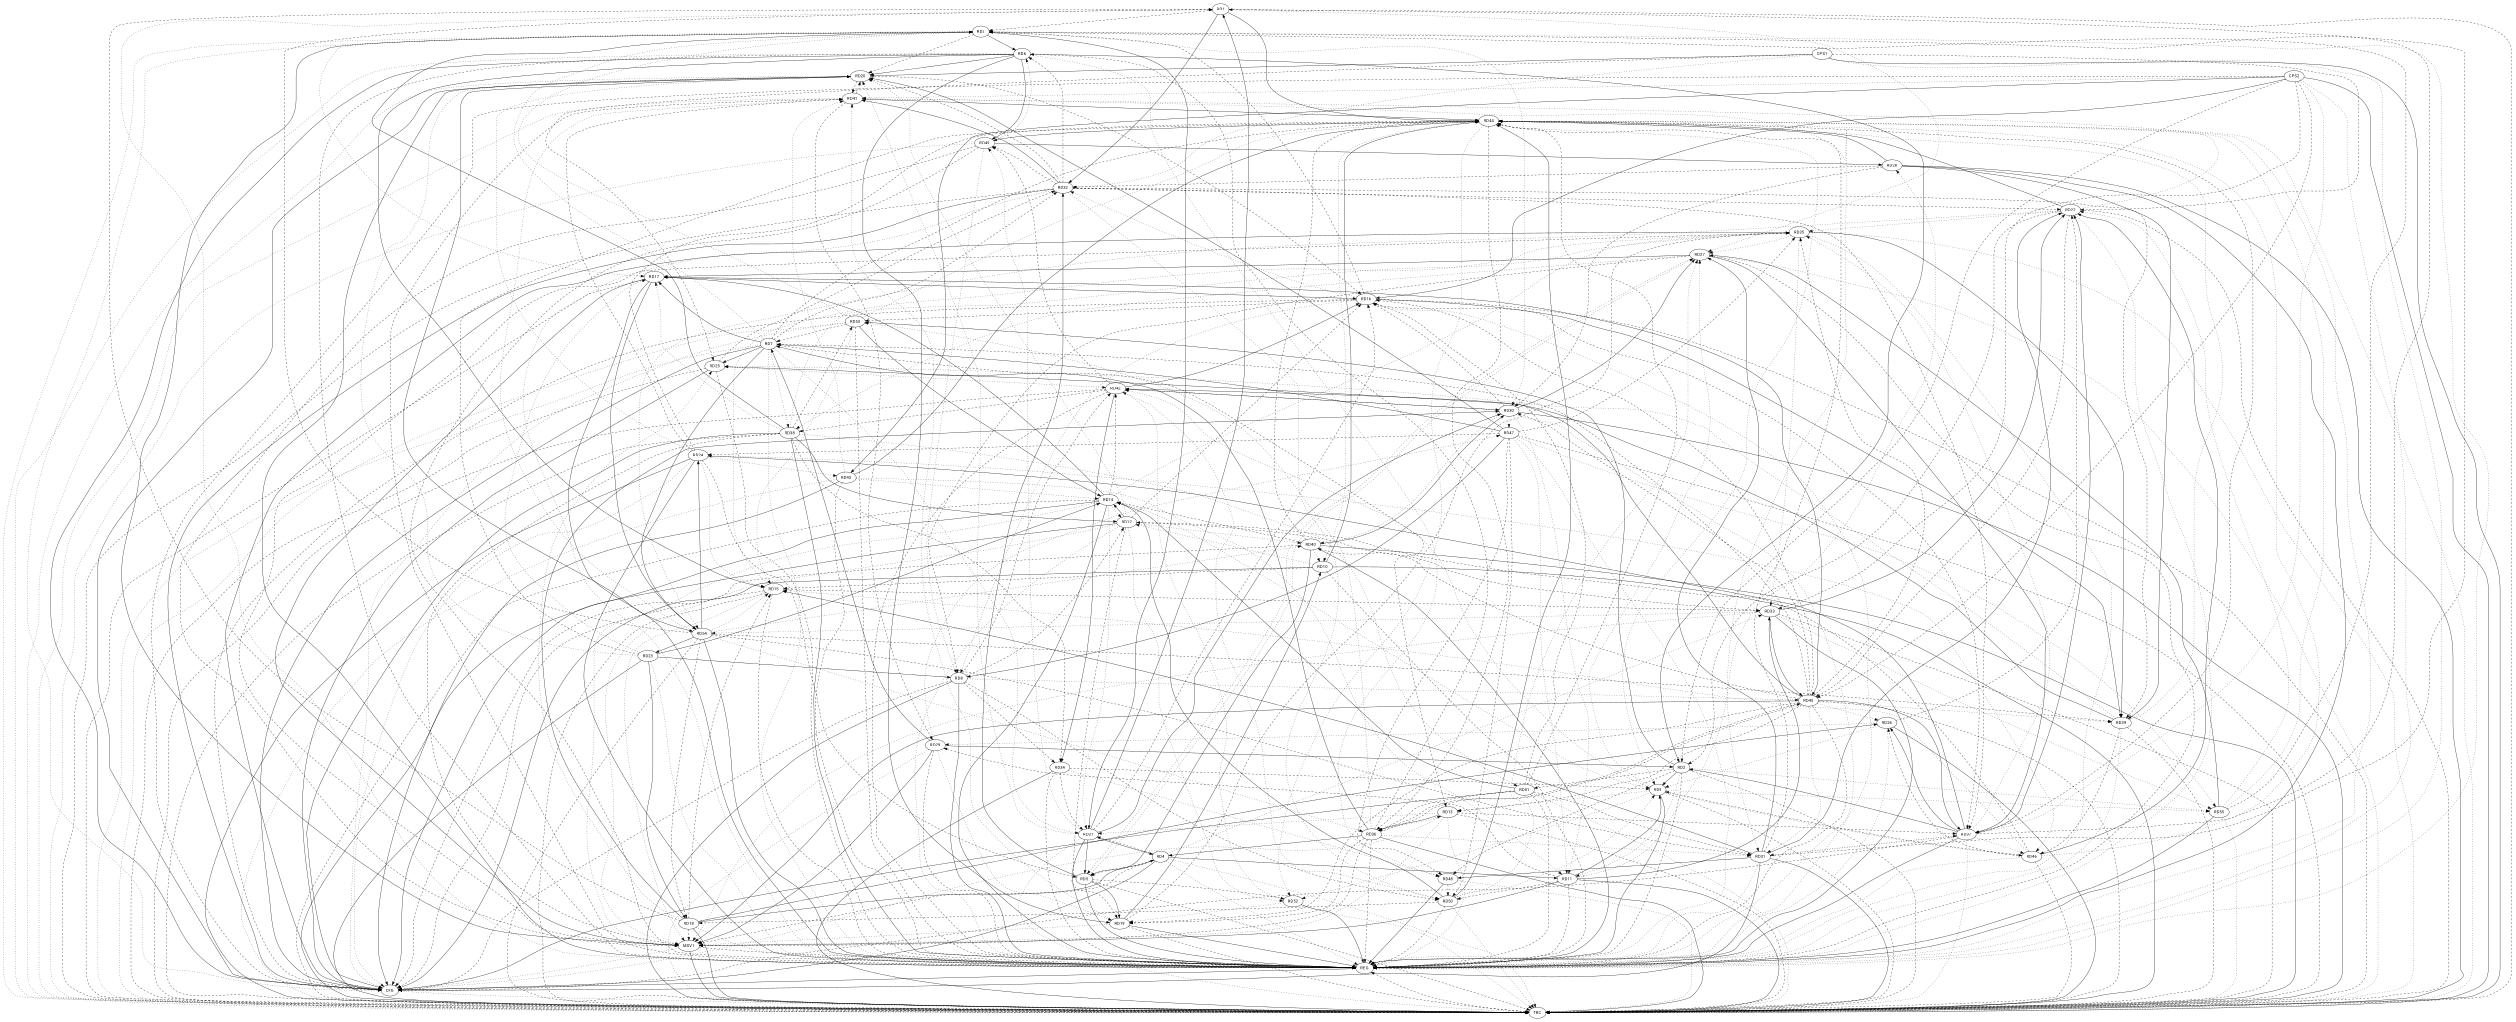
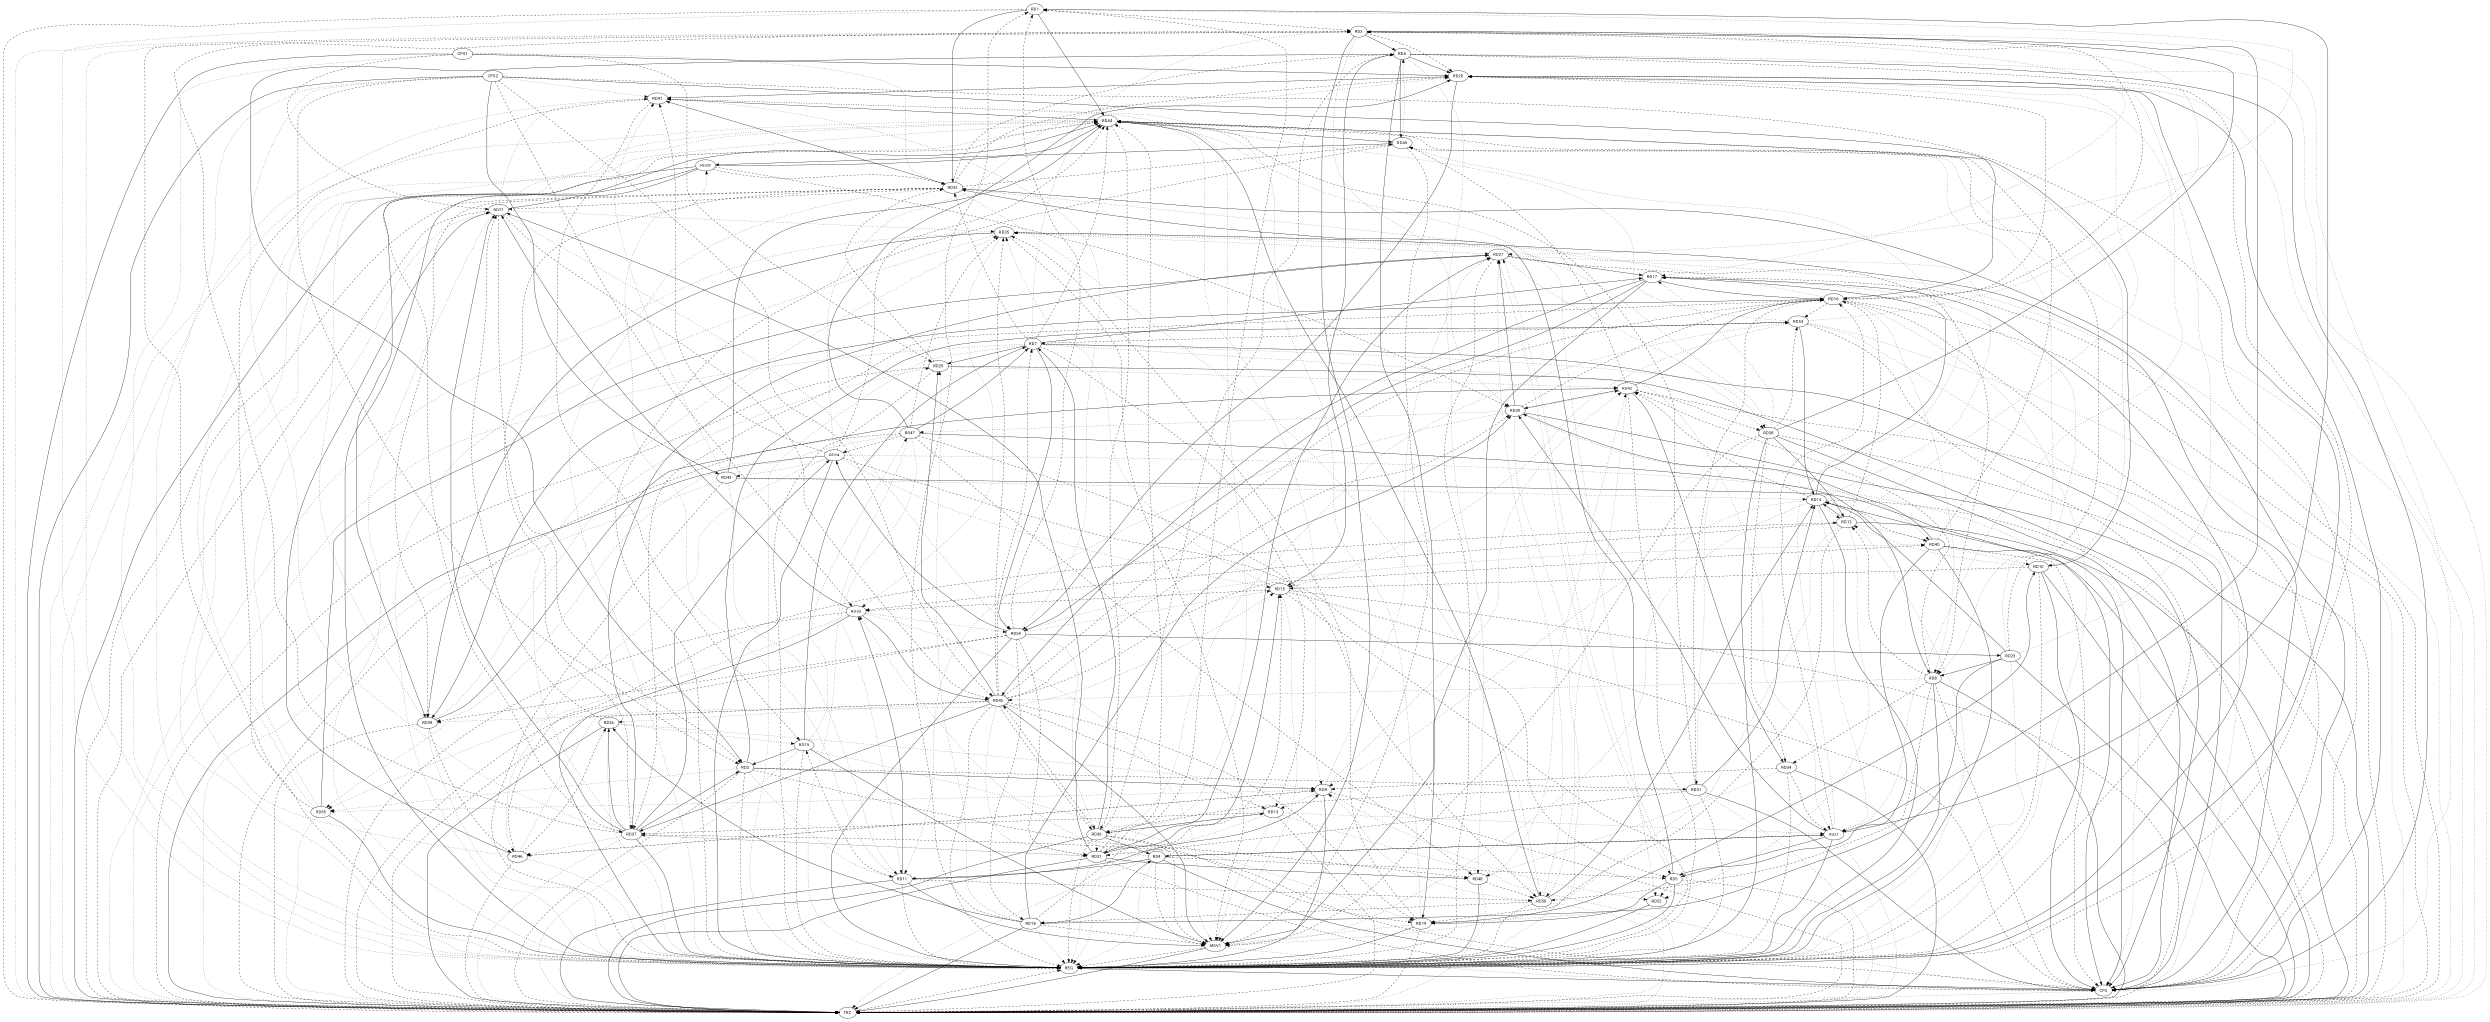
(1206, 650) -> (1562, 644)
(1113, 982) -> (1591, 974)
